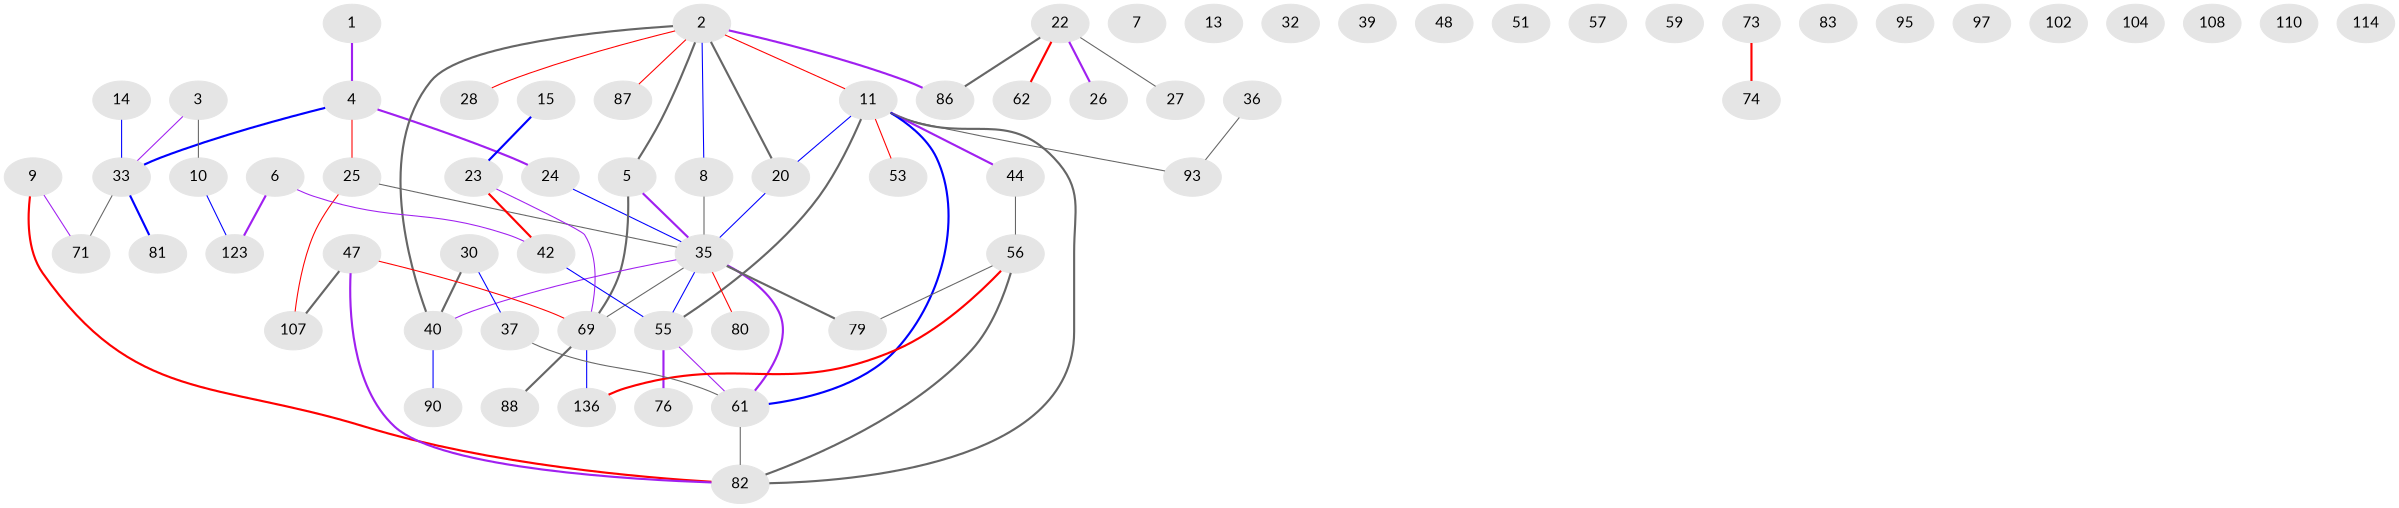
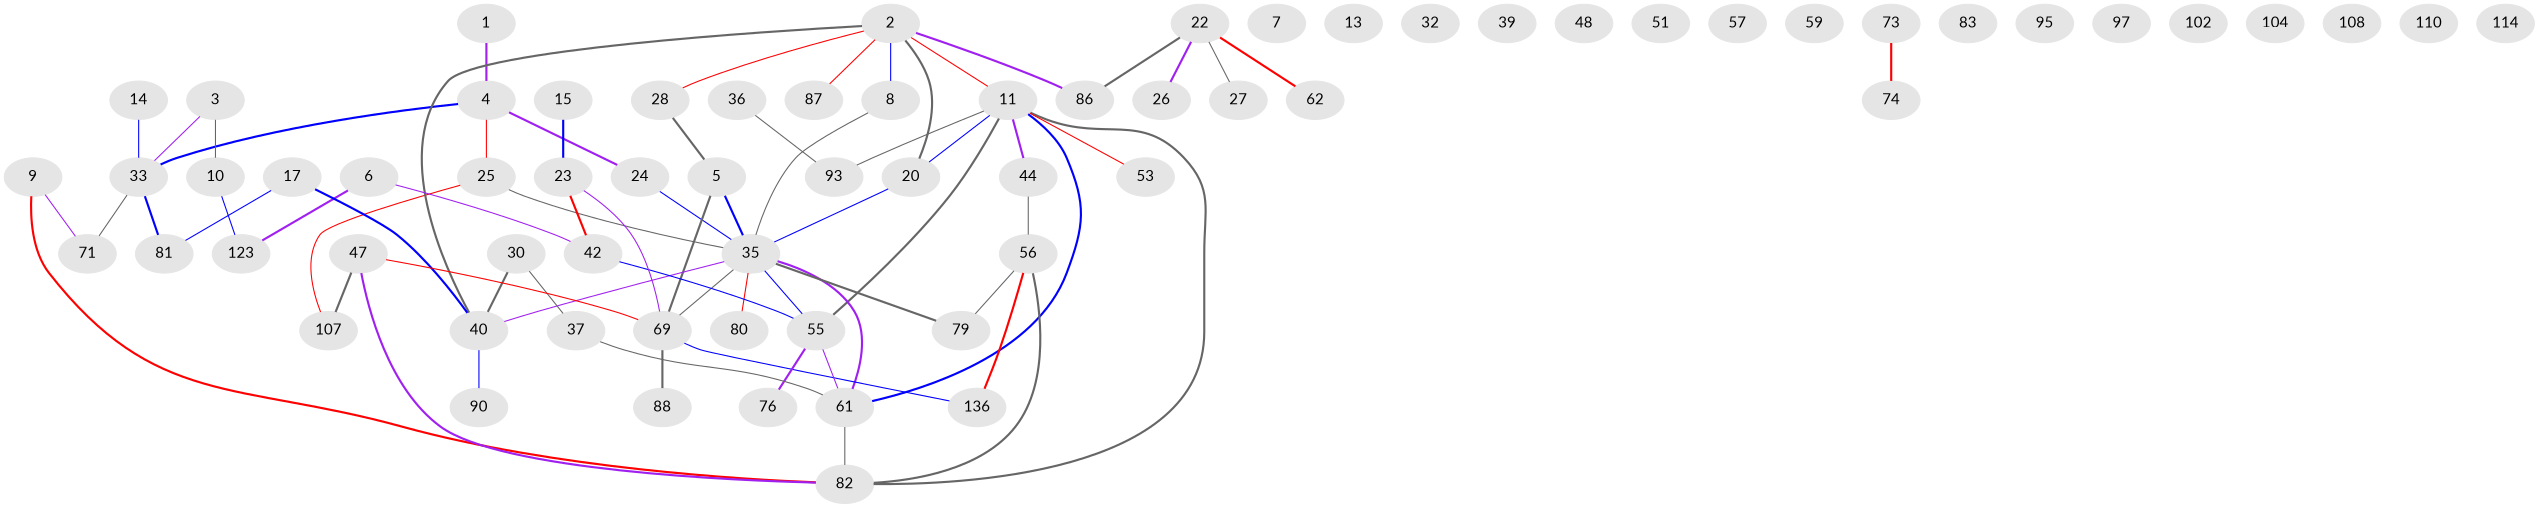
(670, 102) -> (689, 139)
none -> (292, 177)
(665, 215) -> (734, 216)
(485, 283) -> (540, 285)
